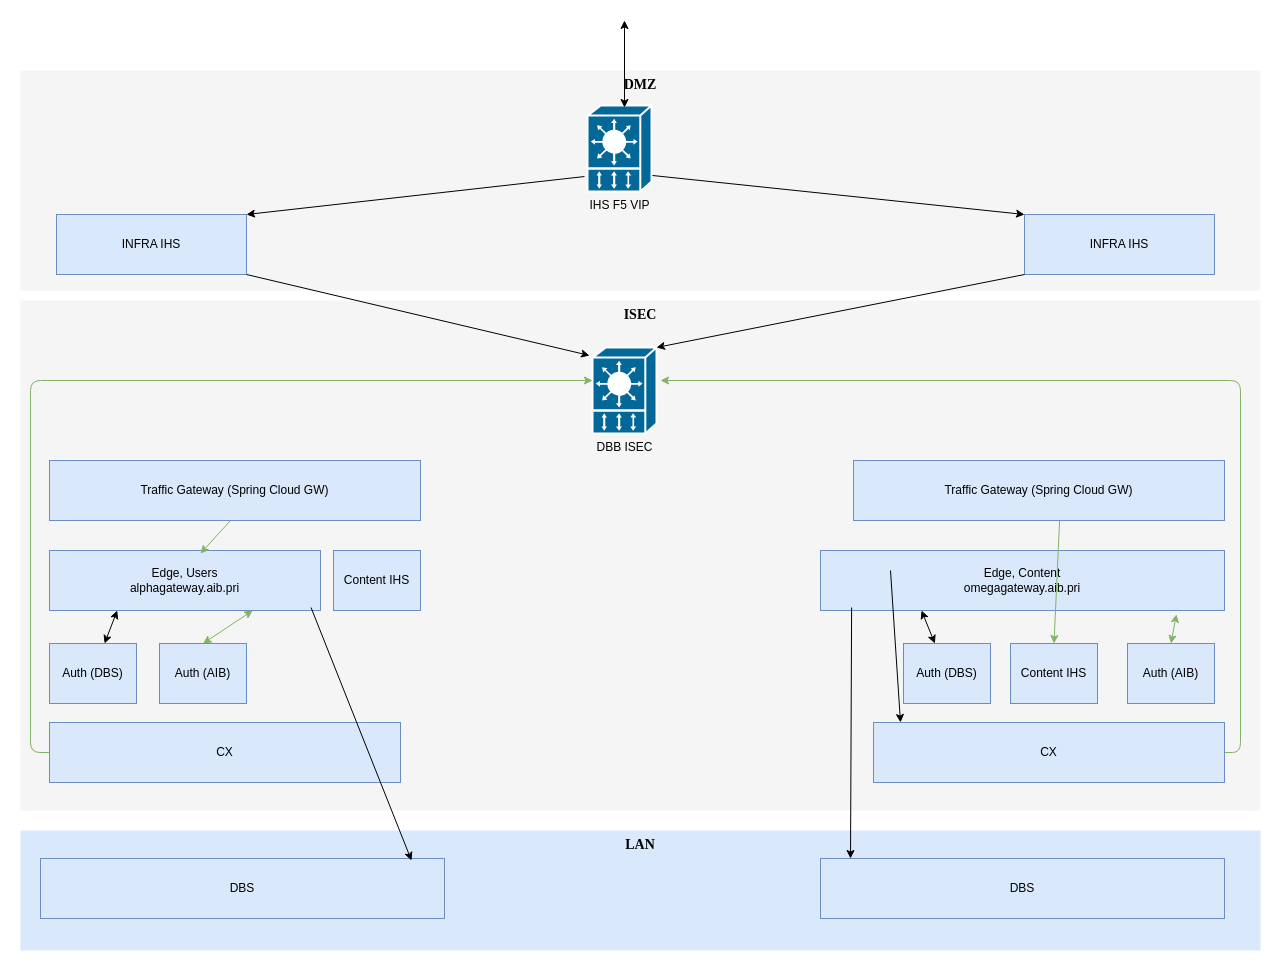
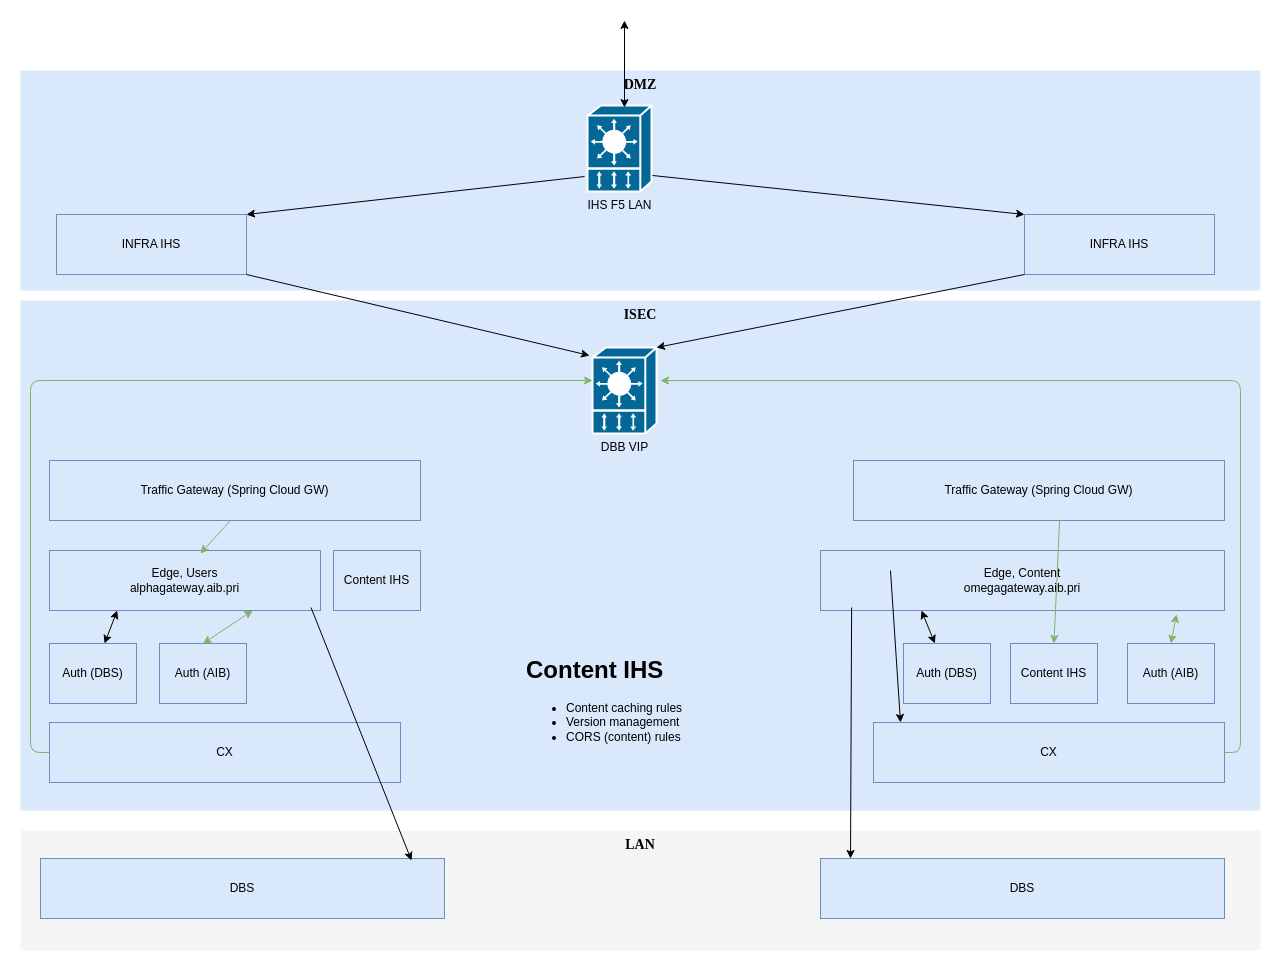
(641, 86) -> (641, 86)
(620, 206) -> (620, 206)
(625, 448) -> (625, 448)
(641, 556) -> (641, 556)
none -> (617, 711)
(641, 891) -> (641, 891)
